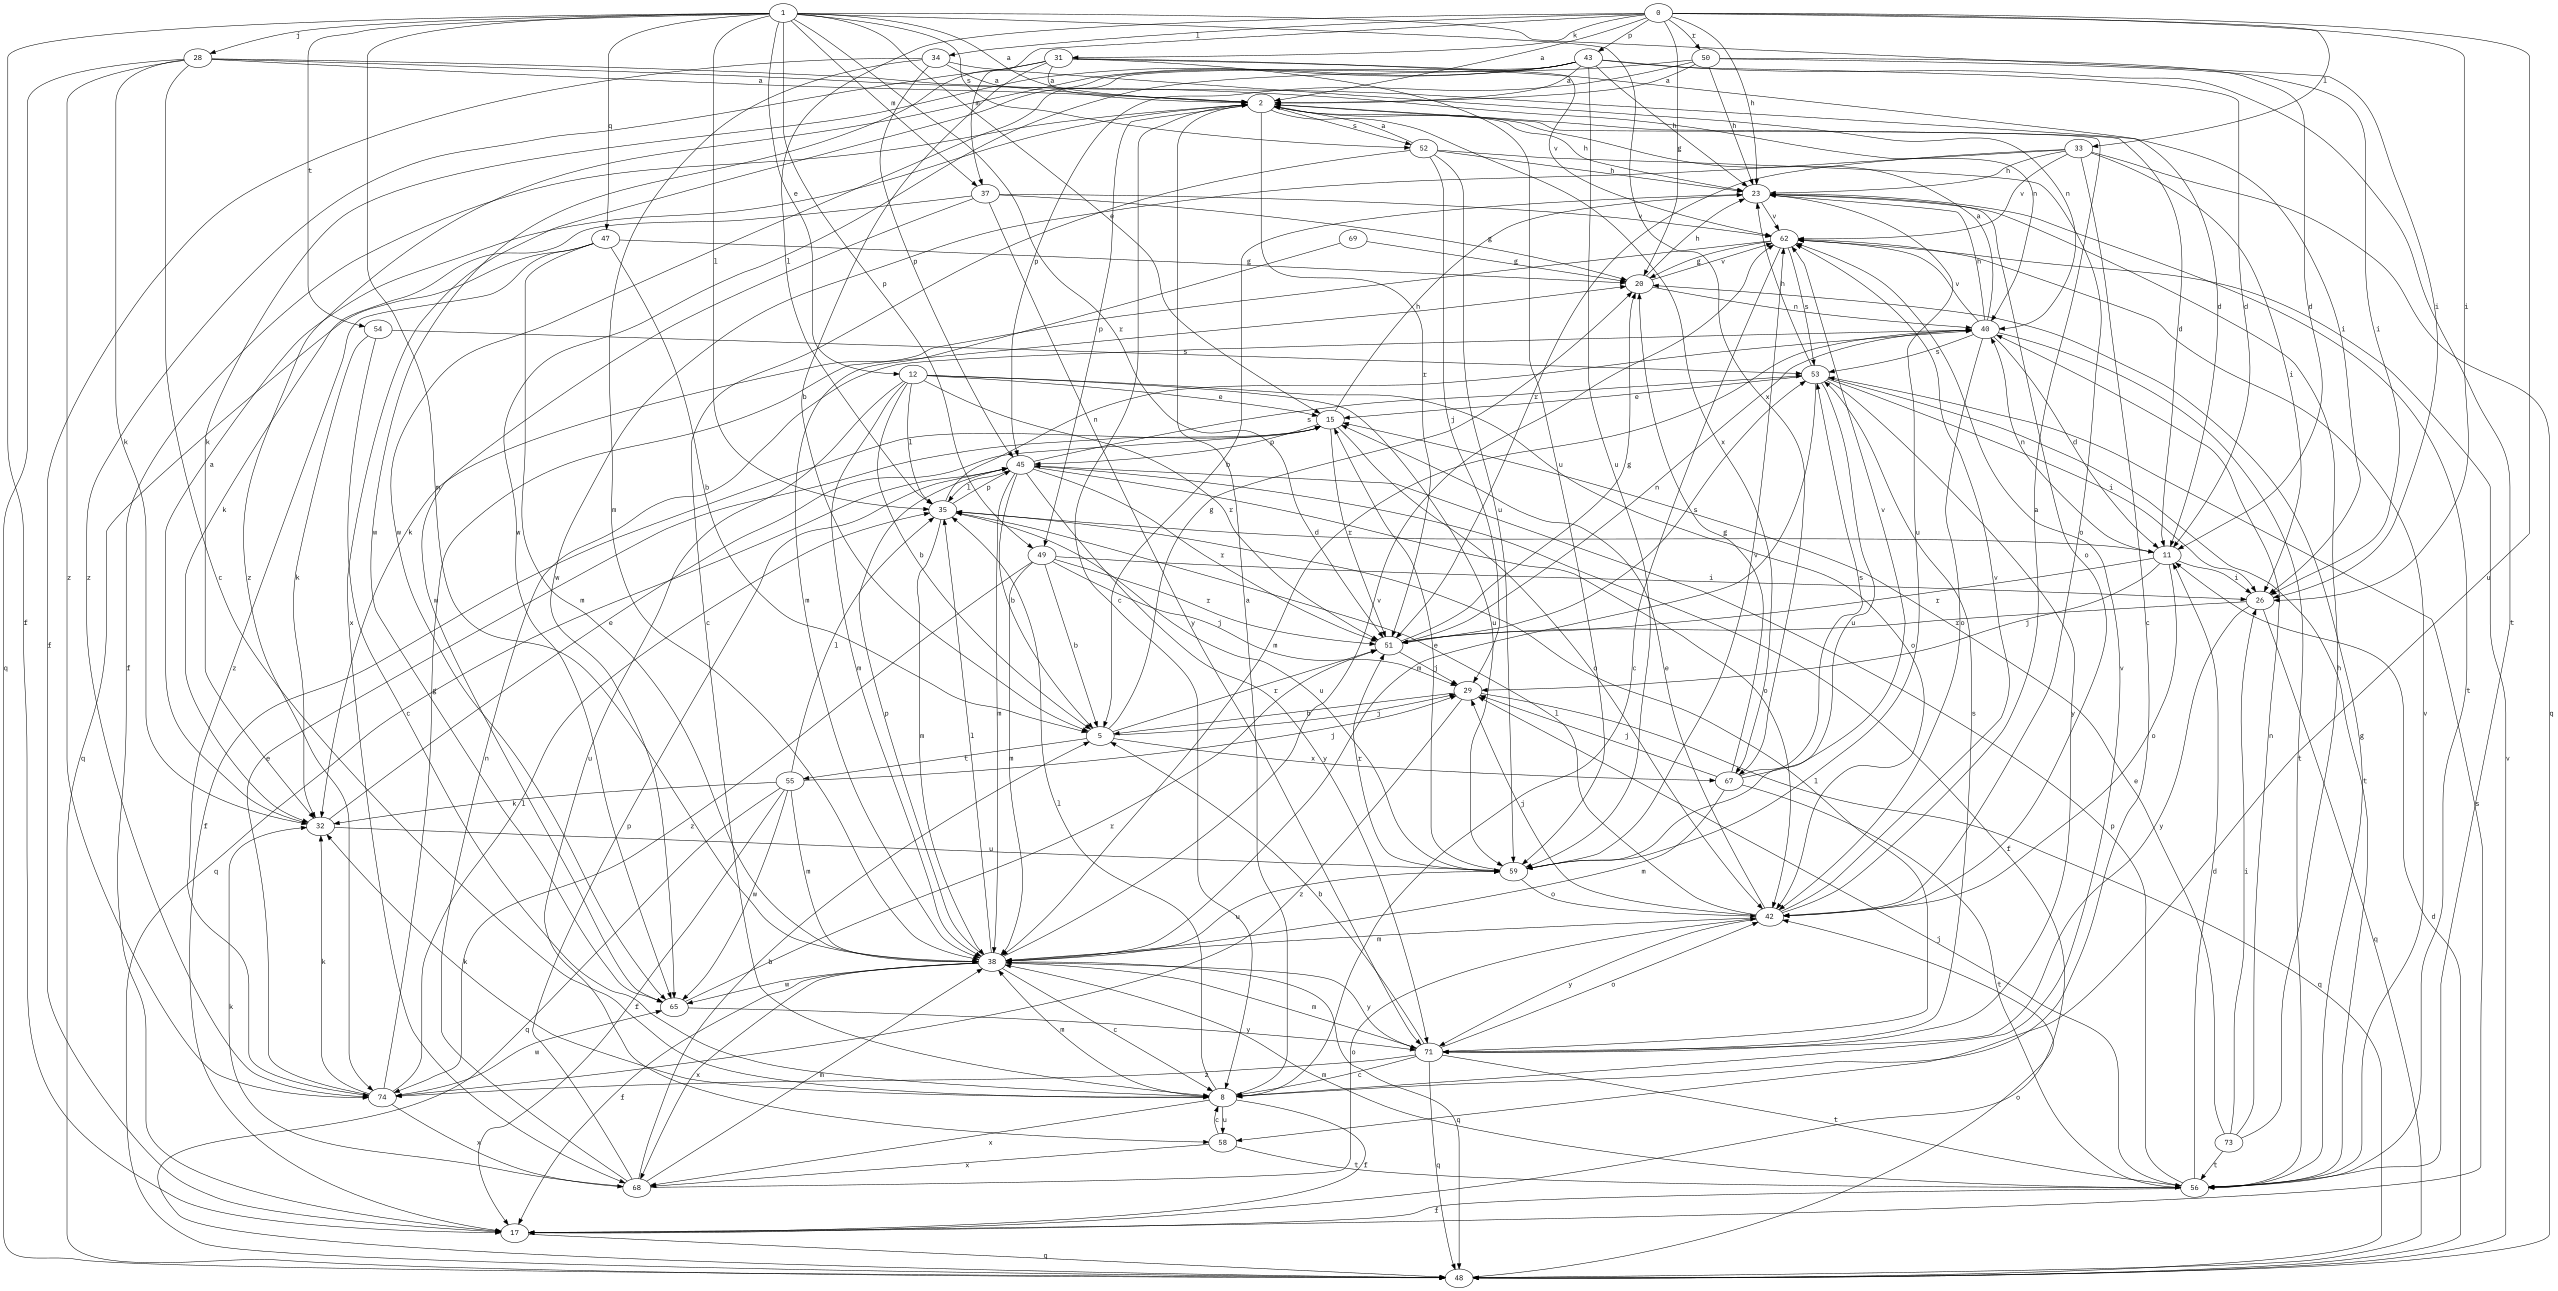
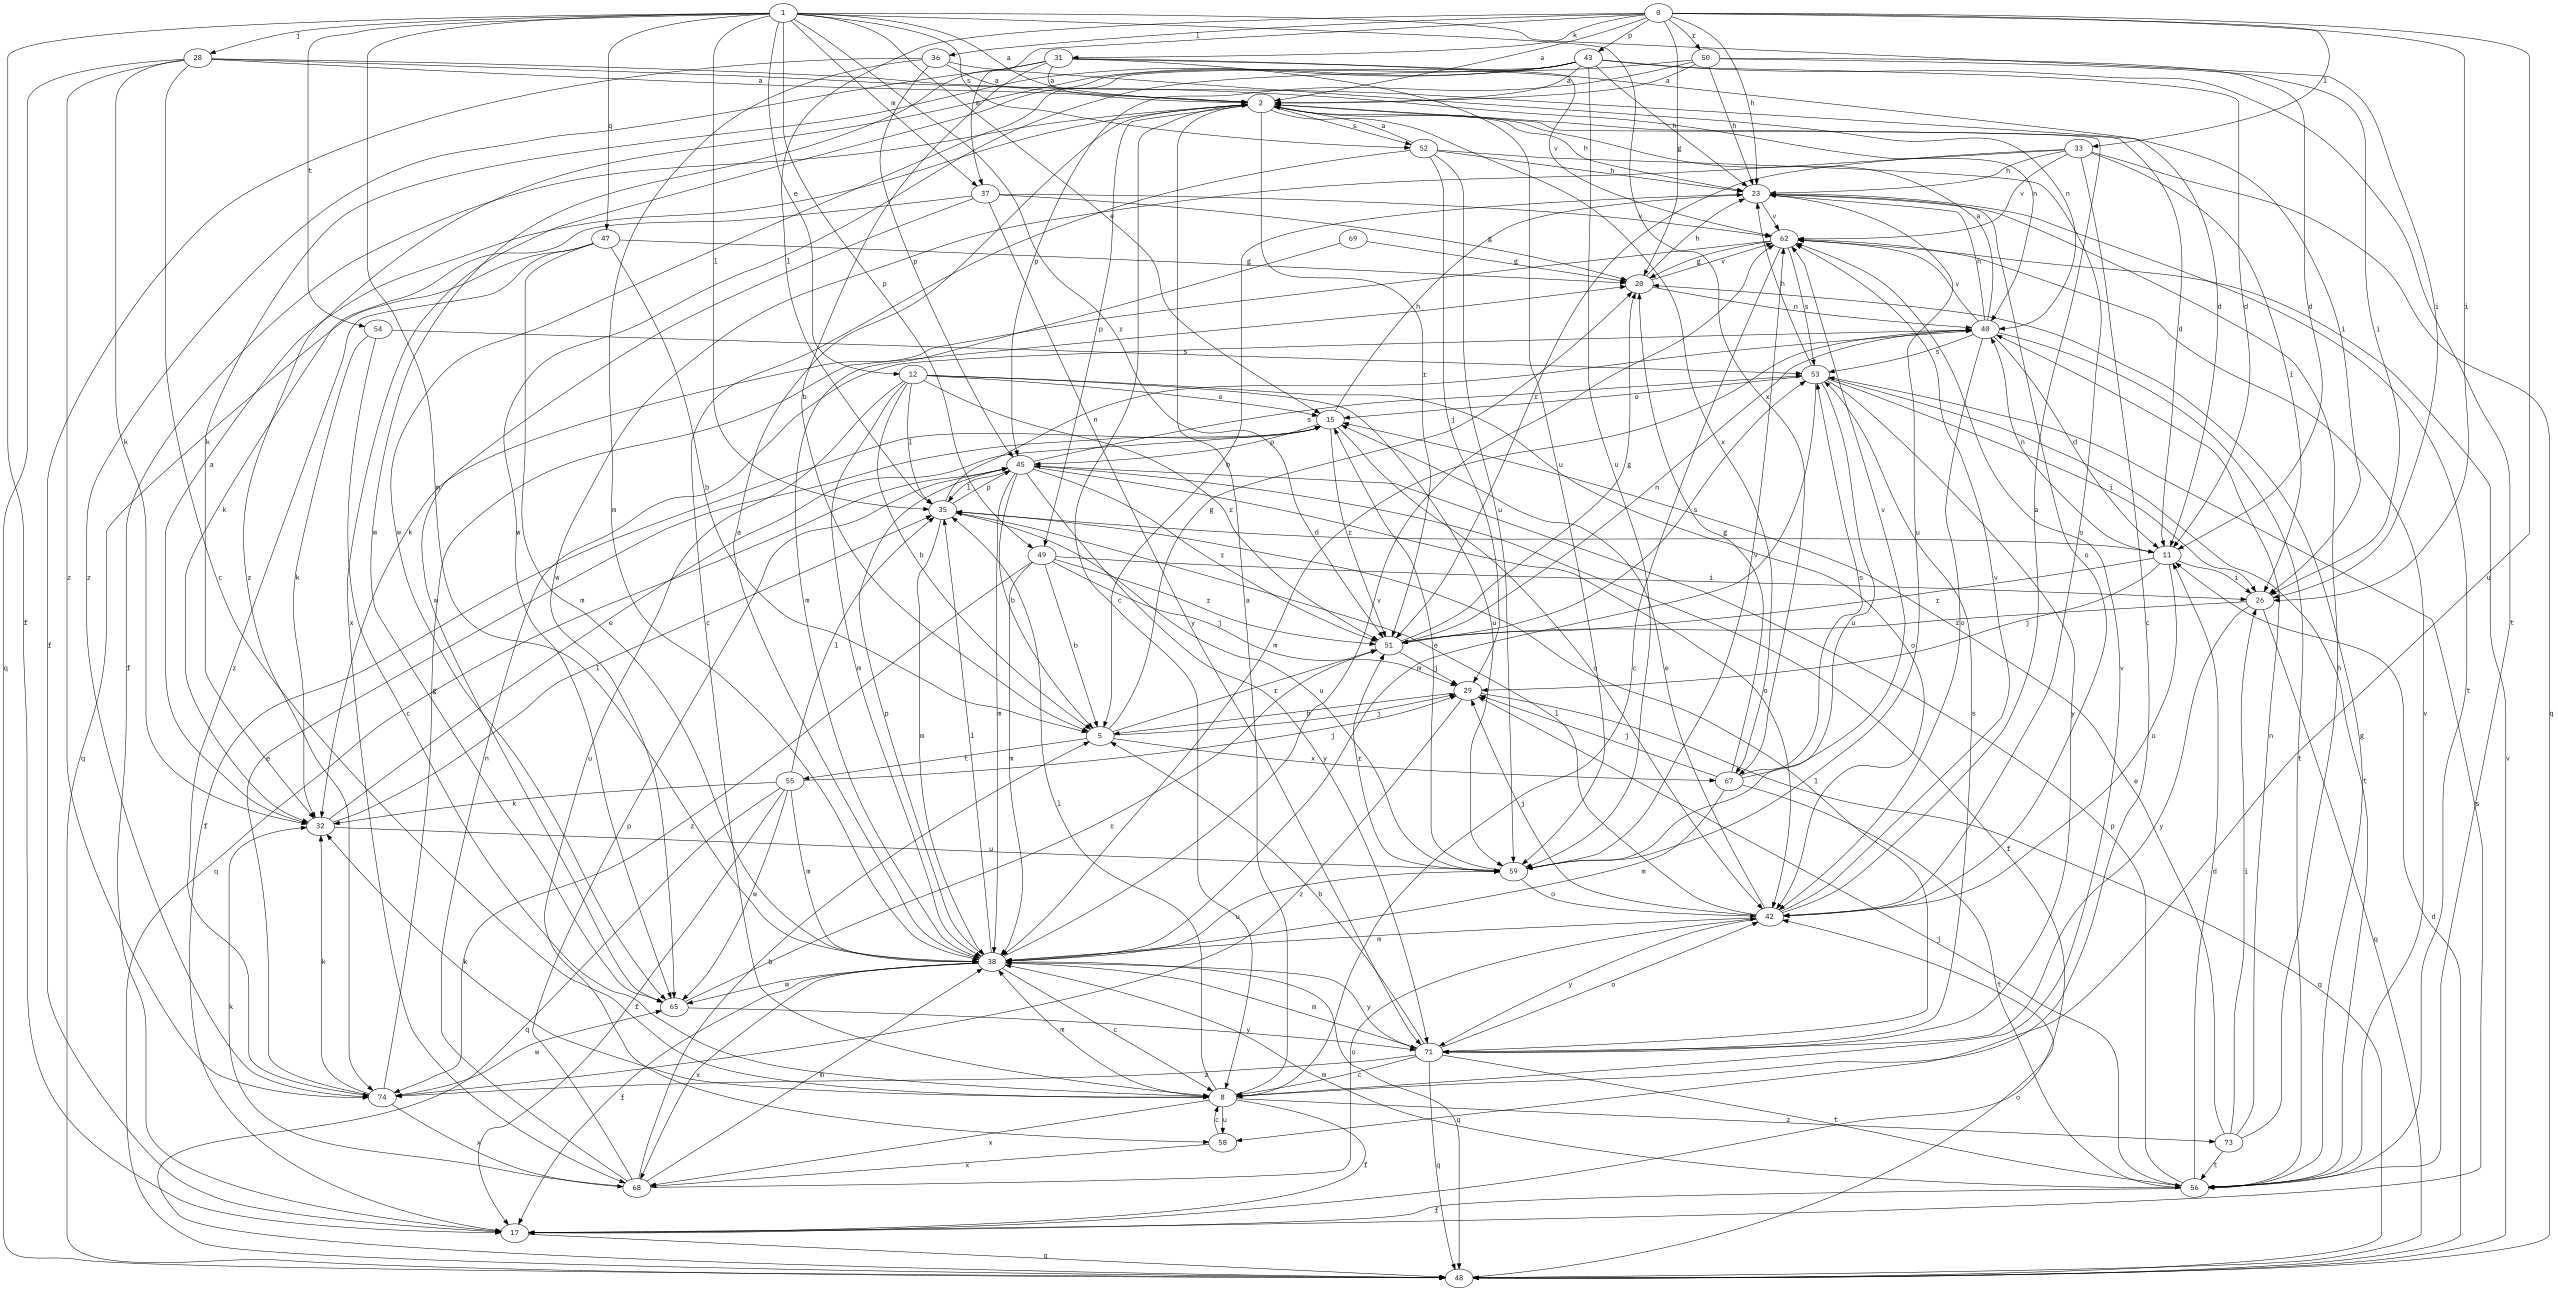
(936, 58) -> (936, 58)
none -> (762, 438)
(564, 722) -> (620, 654)
none -> (1723, 1120)
(1704, 1184) -> none
